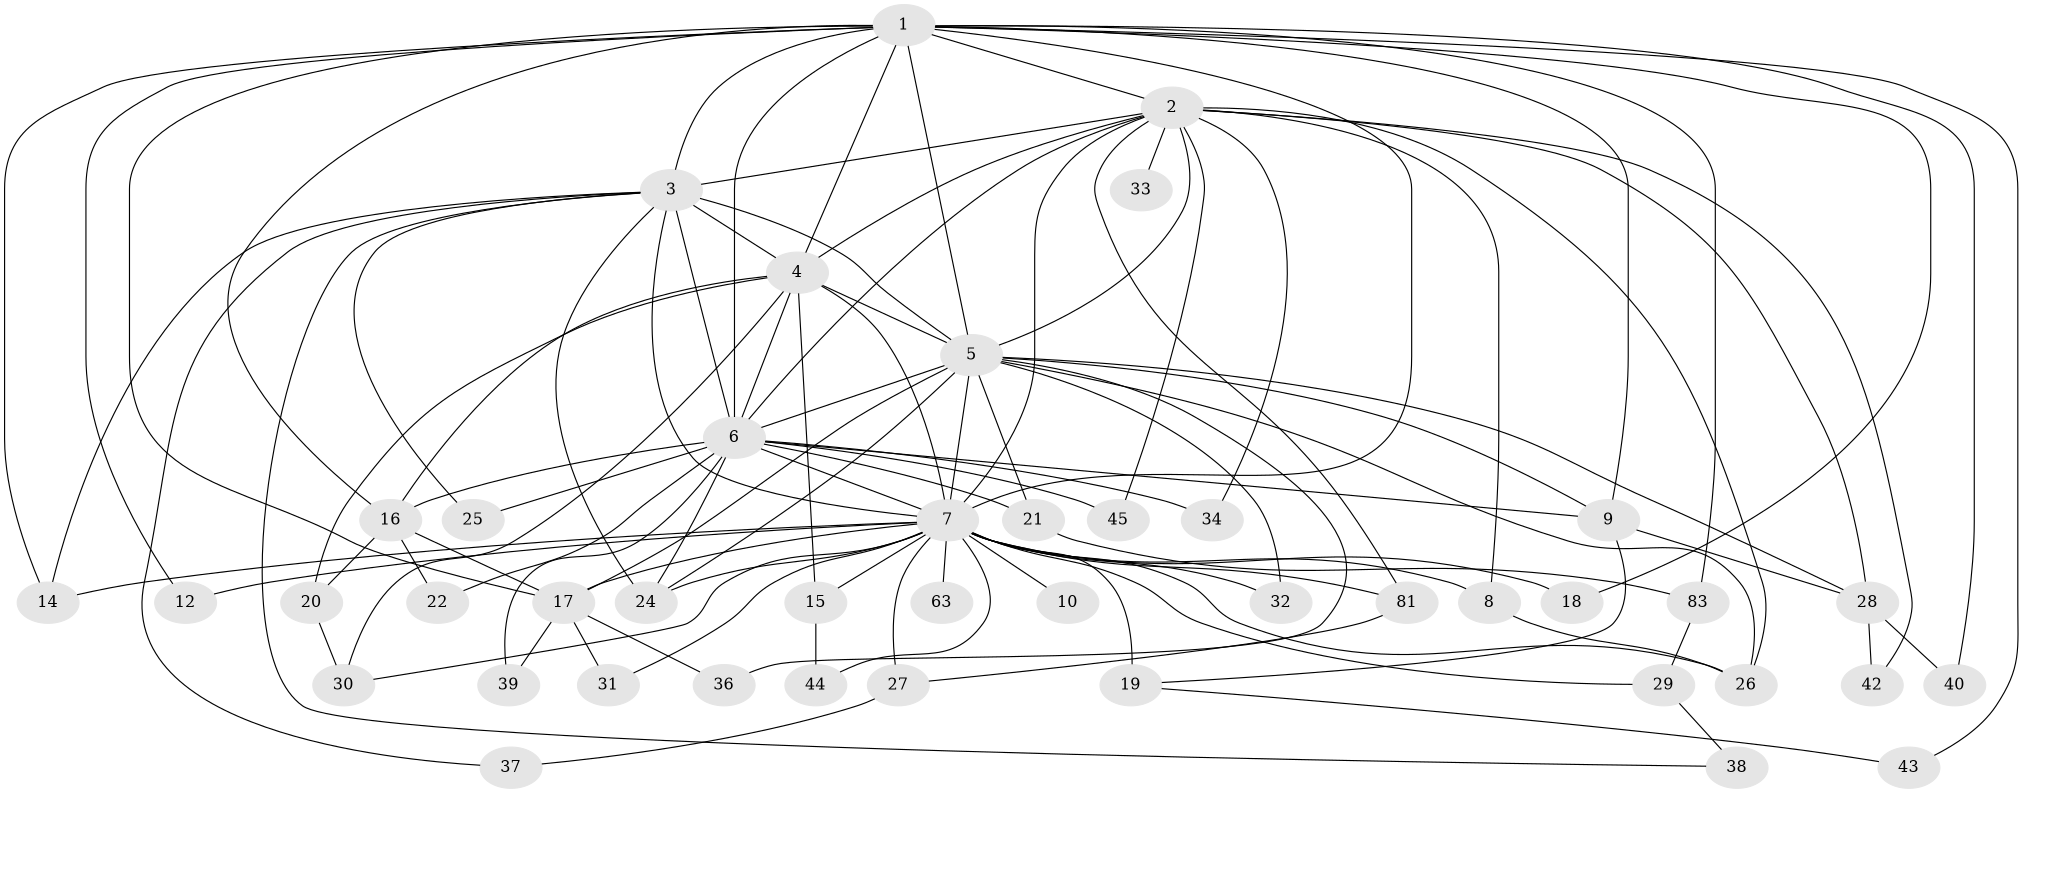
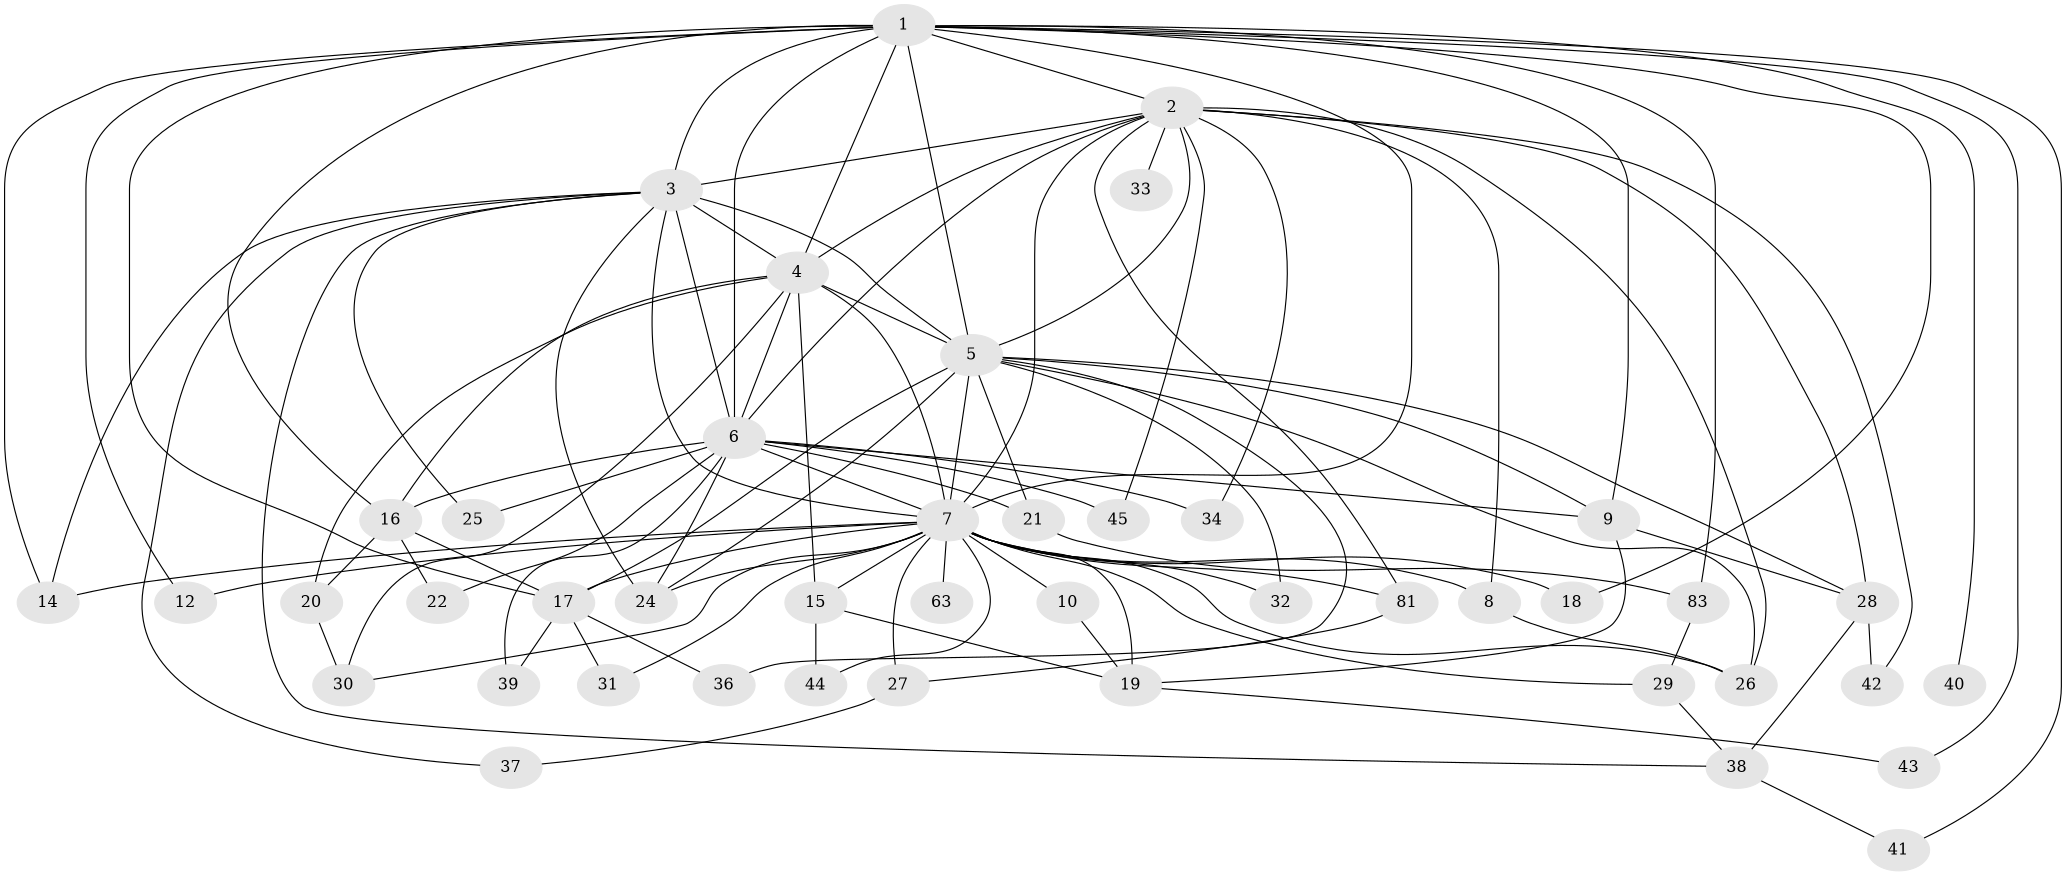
(853, 397) -> none
none -> (1099, 644)
(1911, 644) -> (1804, 686)
none -> (980, 646)
none -> (1899, 850)
